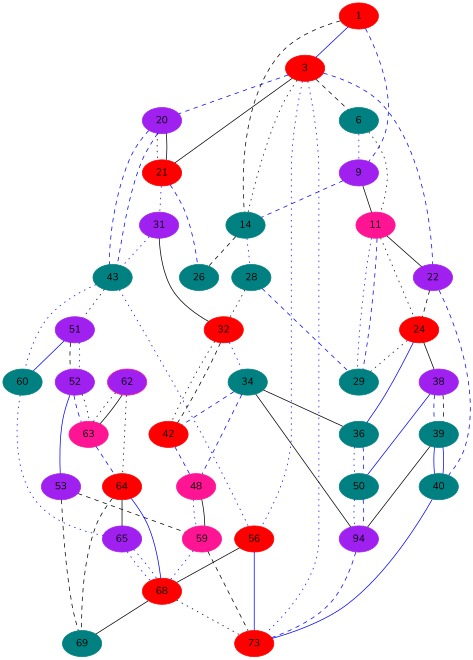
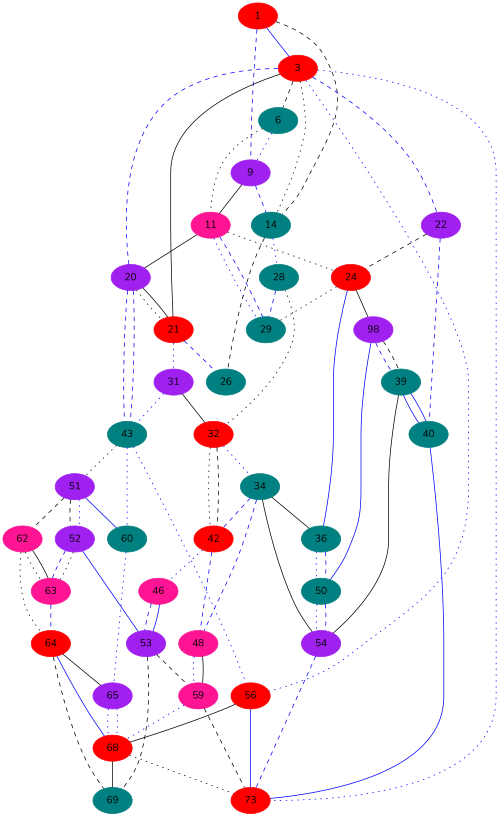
(404, 251) -> (176, 248)
(127, 382) -> (23, 539)
(439, 382) -> (373, 330)
none -> (49, 513)
(359, 539) -> (321, 644)
none -> (158, 591)
